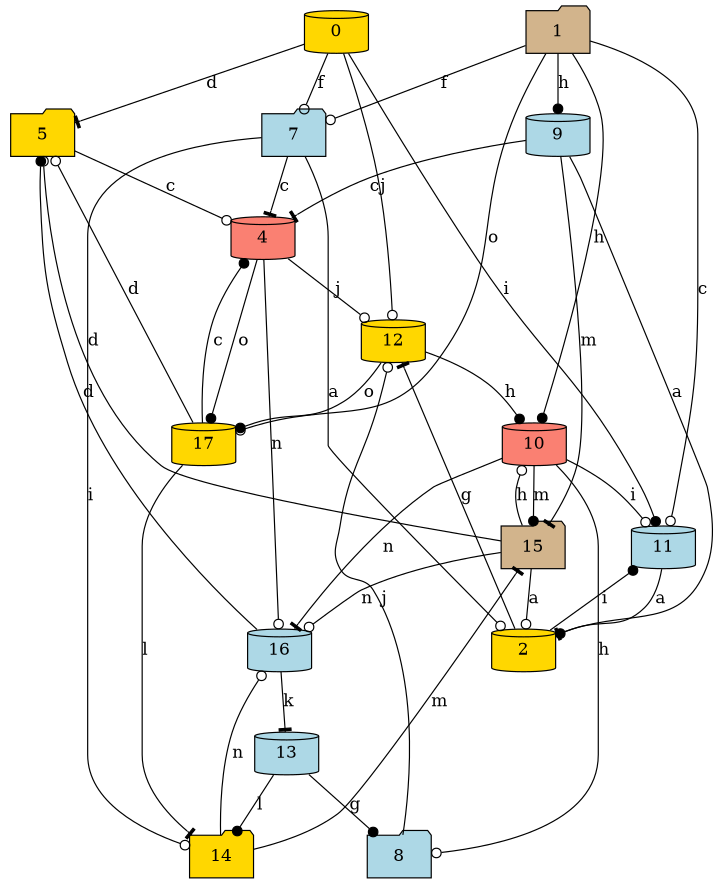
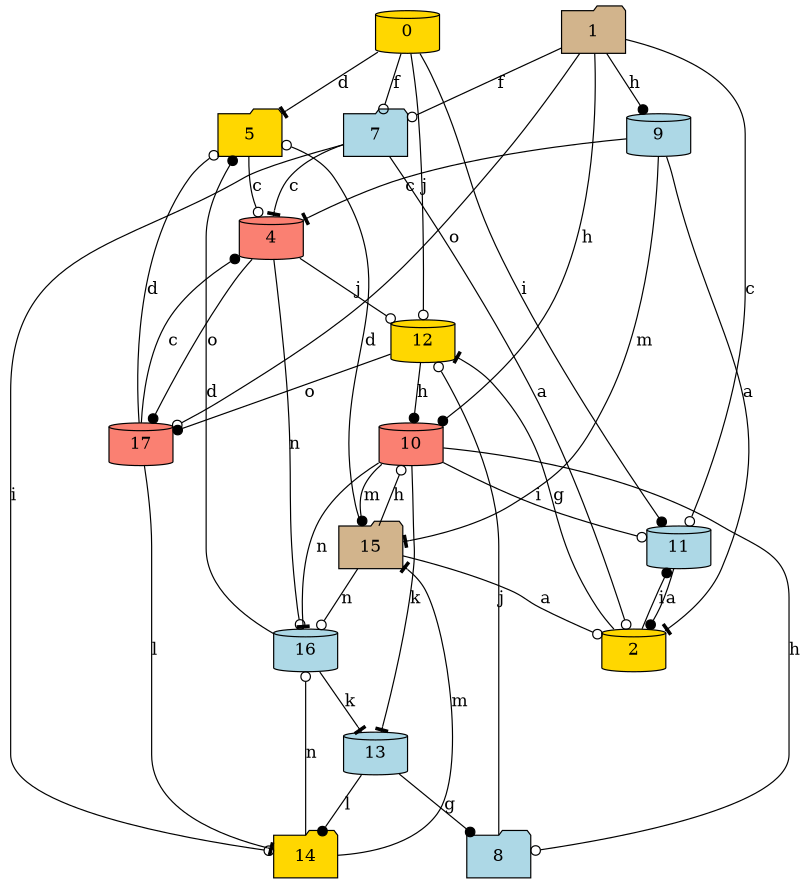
(204, 444) -> (141, 444)
none -> (410, 597)
